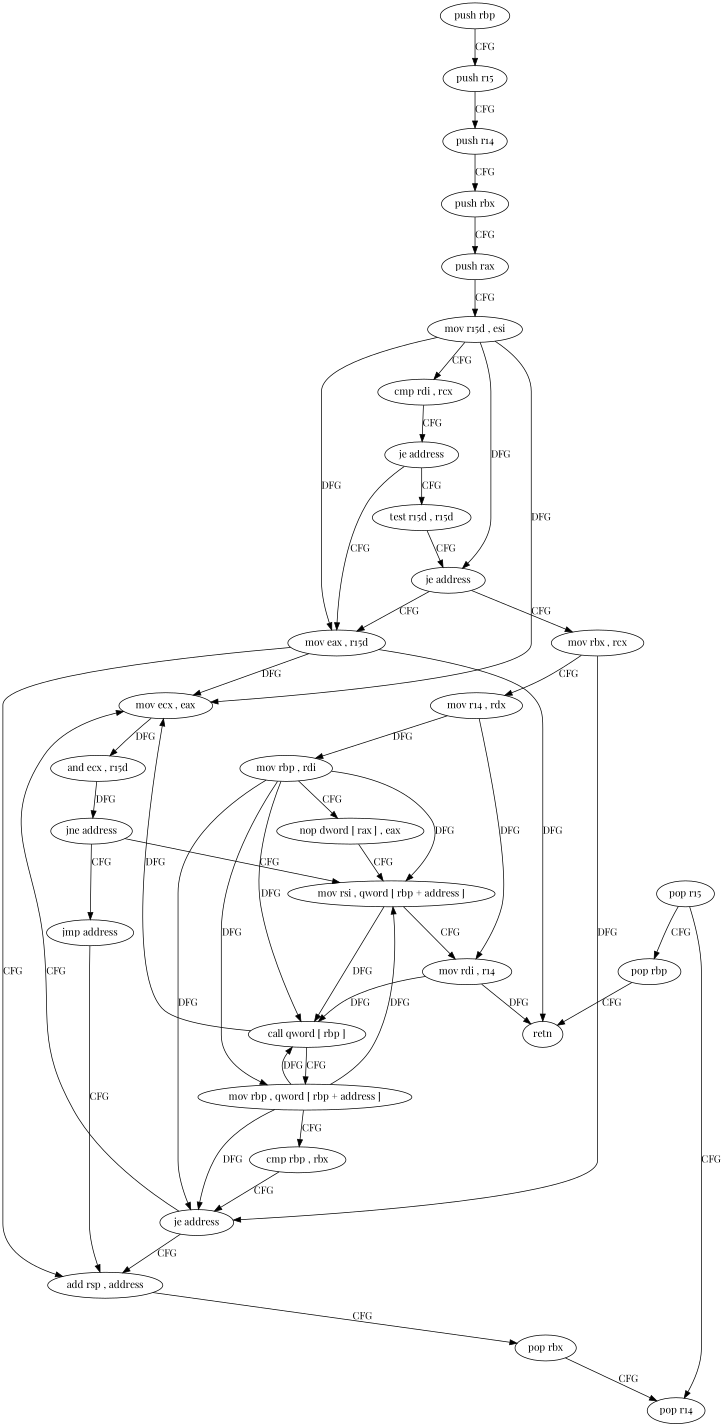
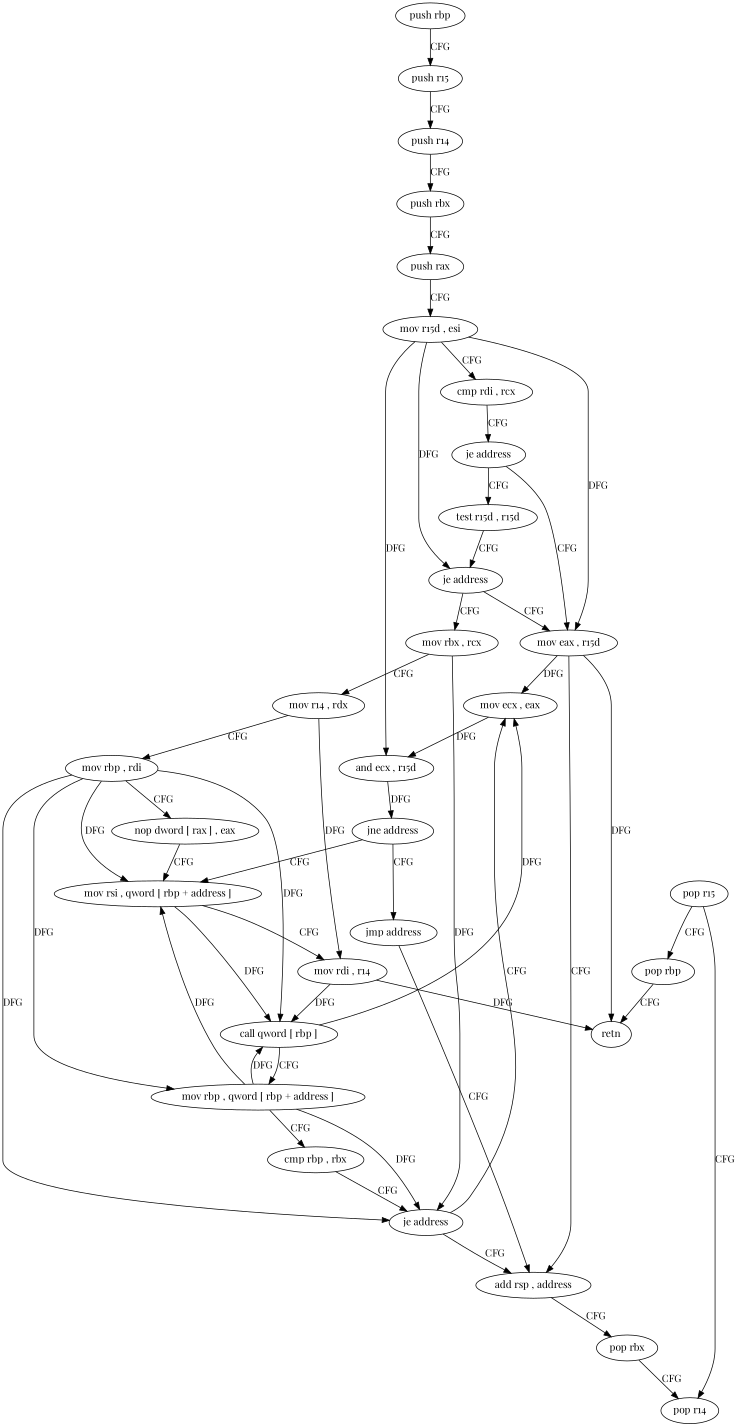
(529, 646) -> (386, 540)
(403, 737) -> (238, 737)
